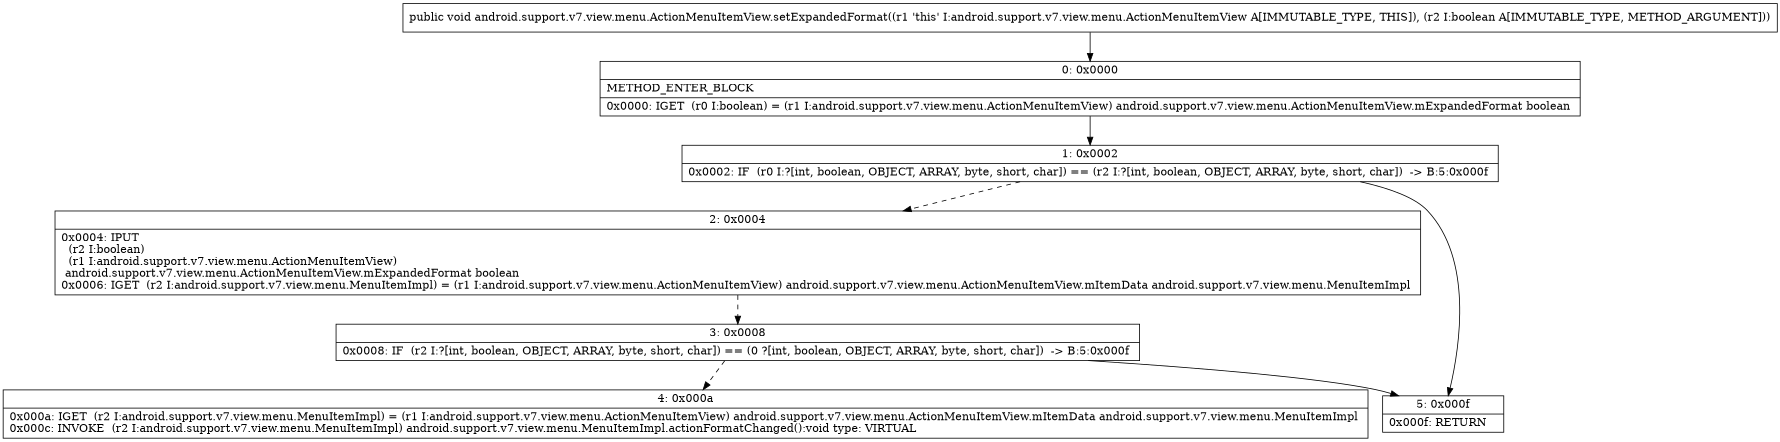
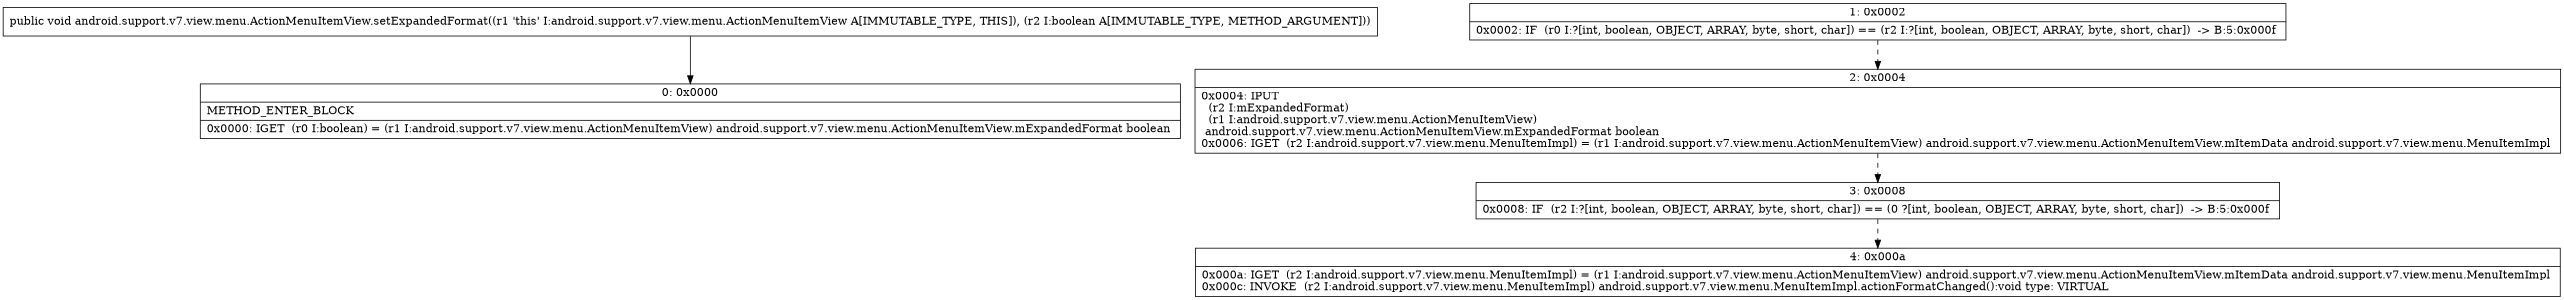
(1090, 127) -> none
(103, 250) -> (1275, 108)
(1443, 414) -> none
